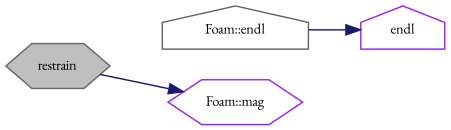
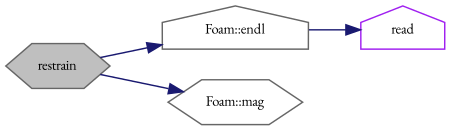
(403, 30) -> (403, 30)
none -> (124, 53)
(235, 102) -> (235, 102)
